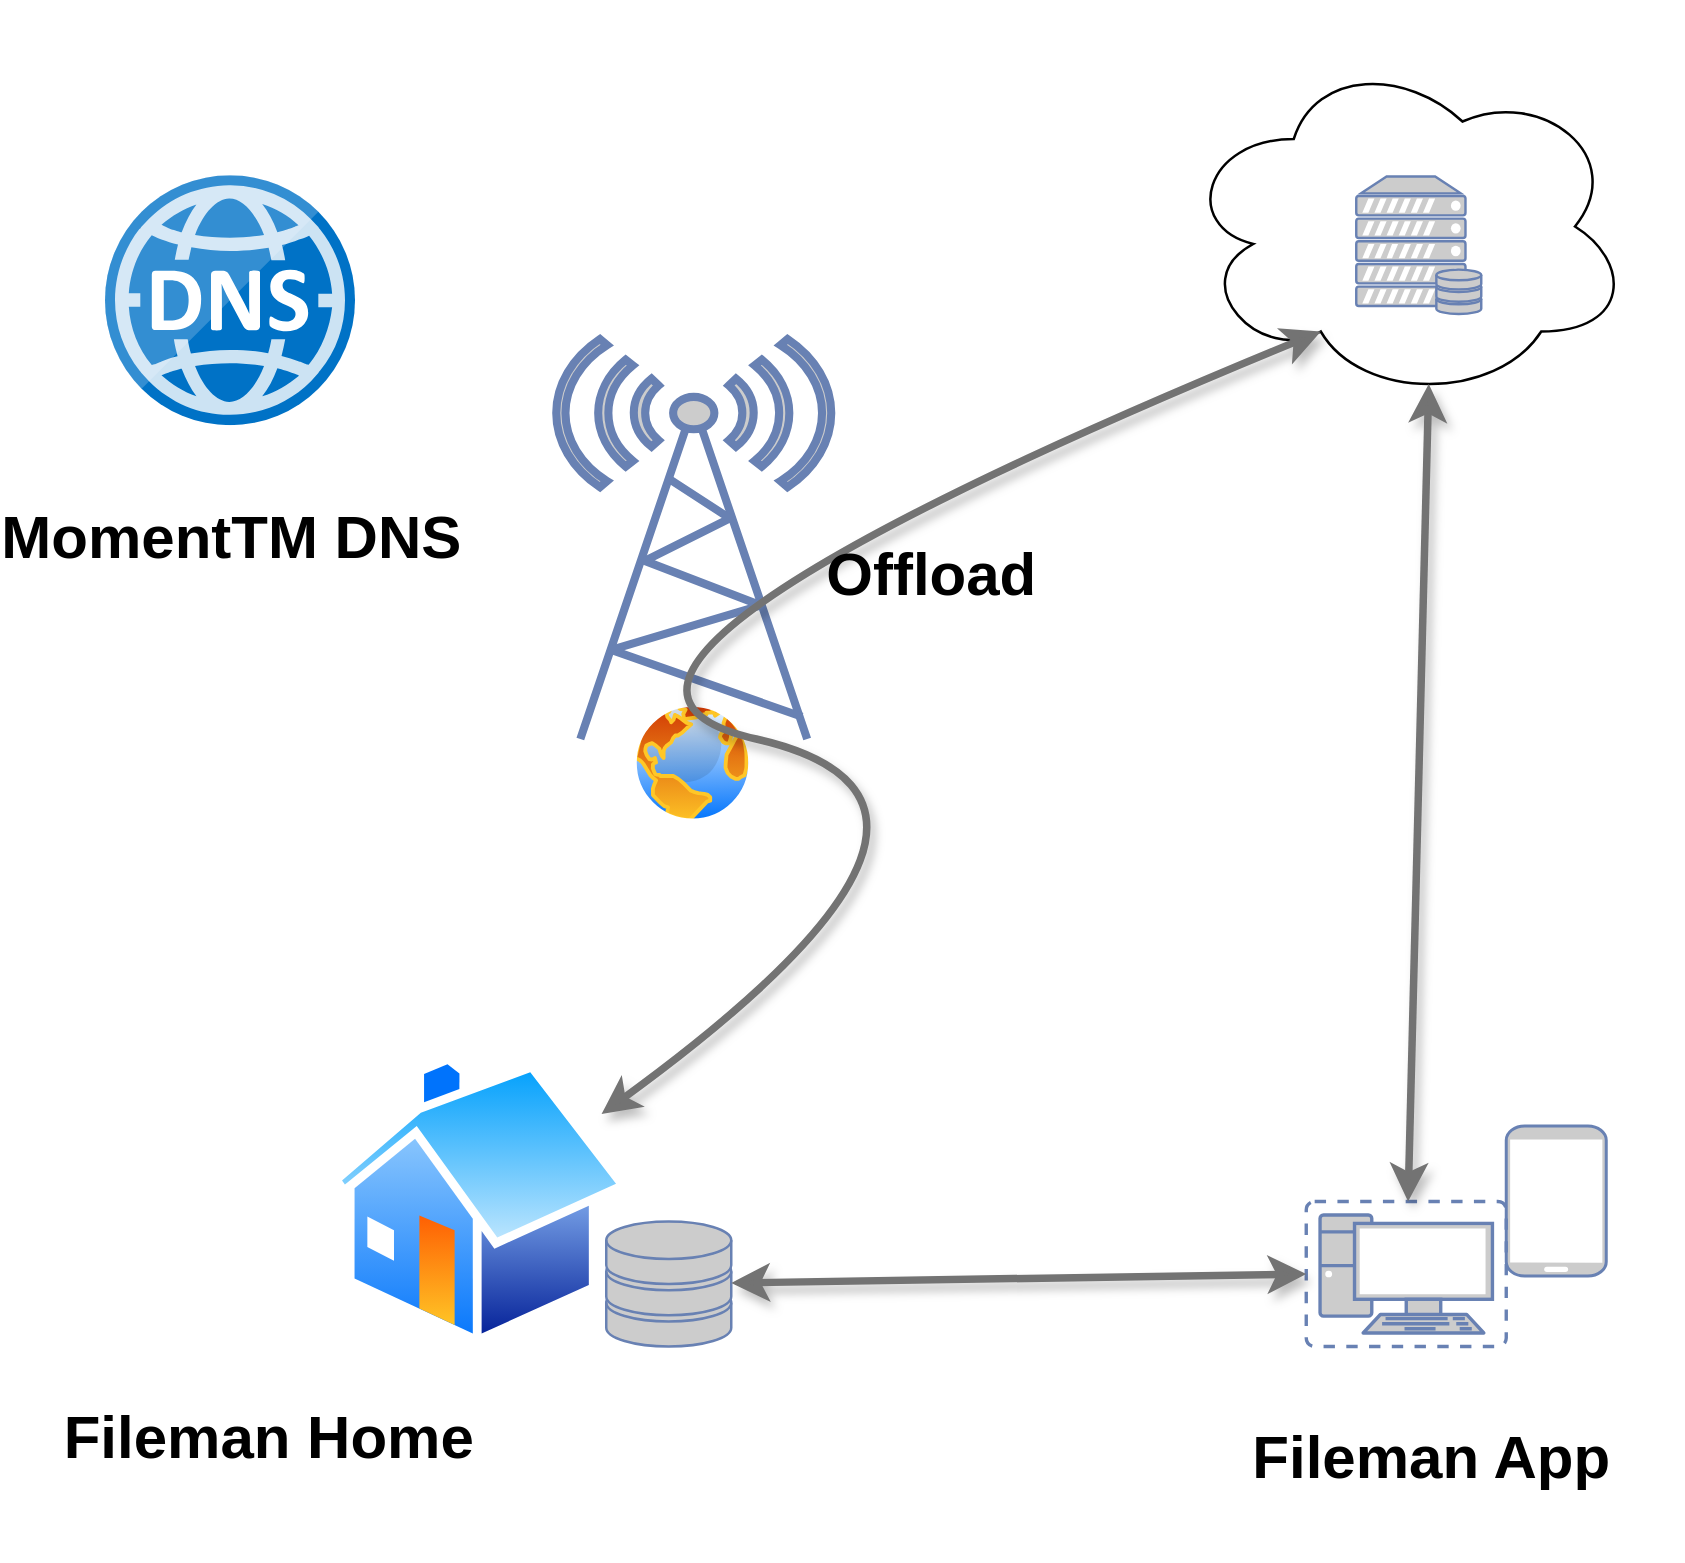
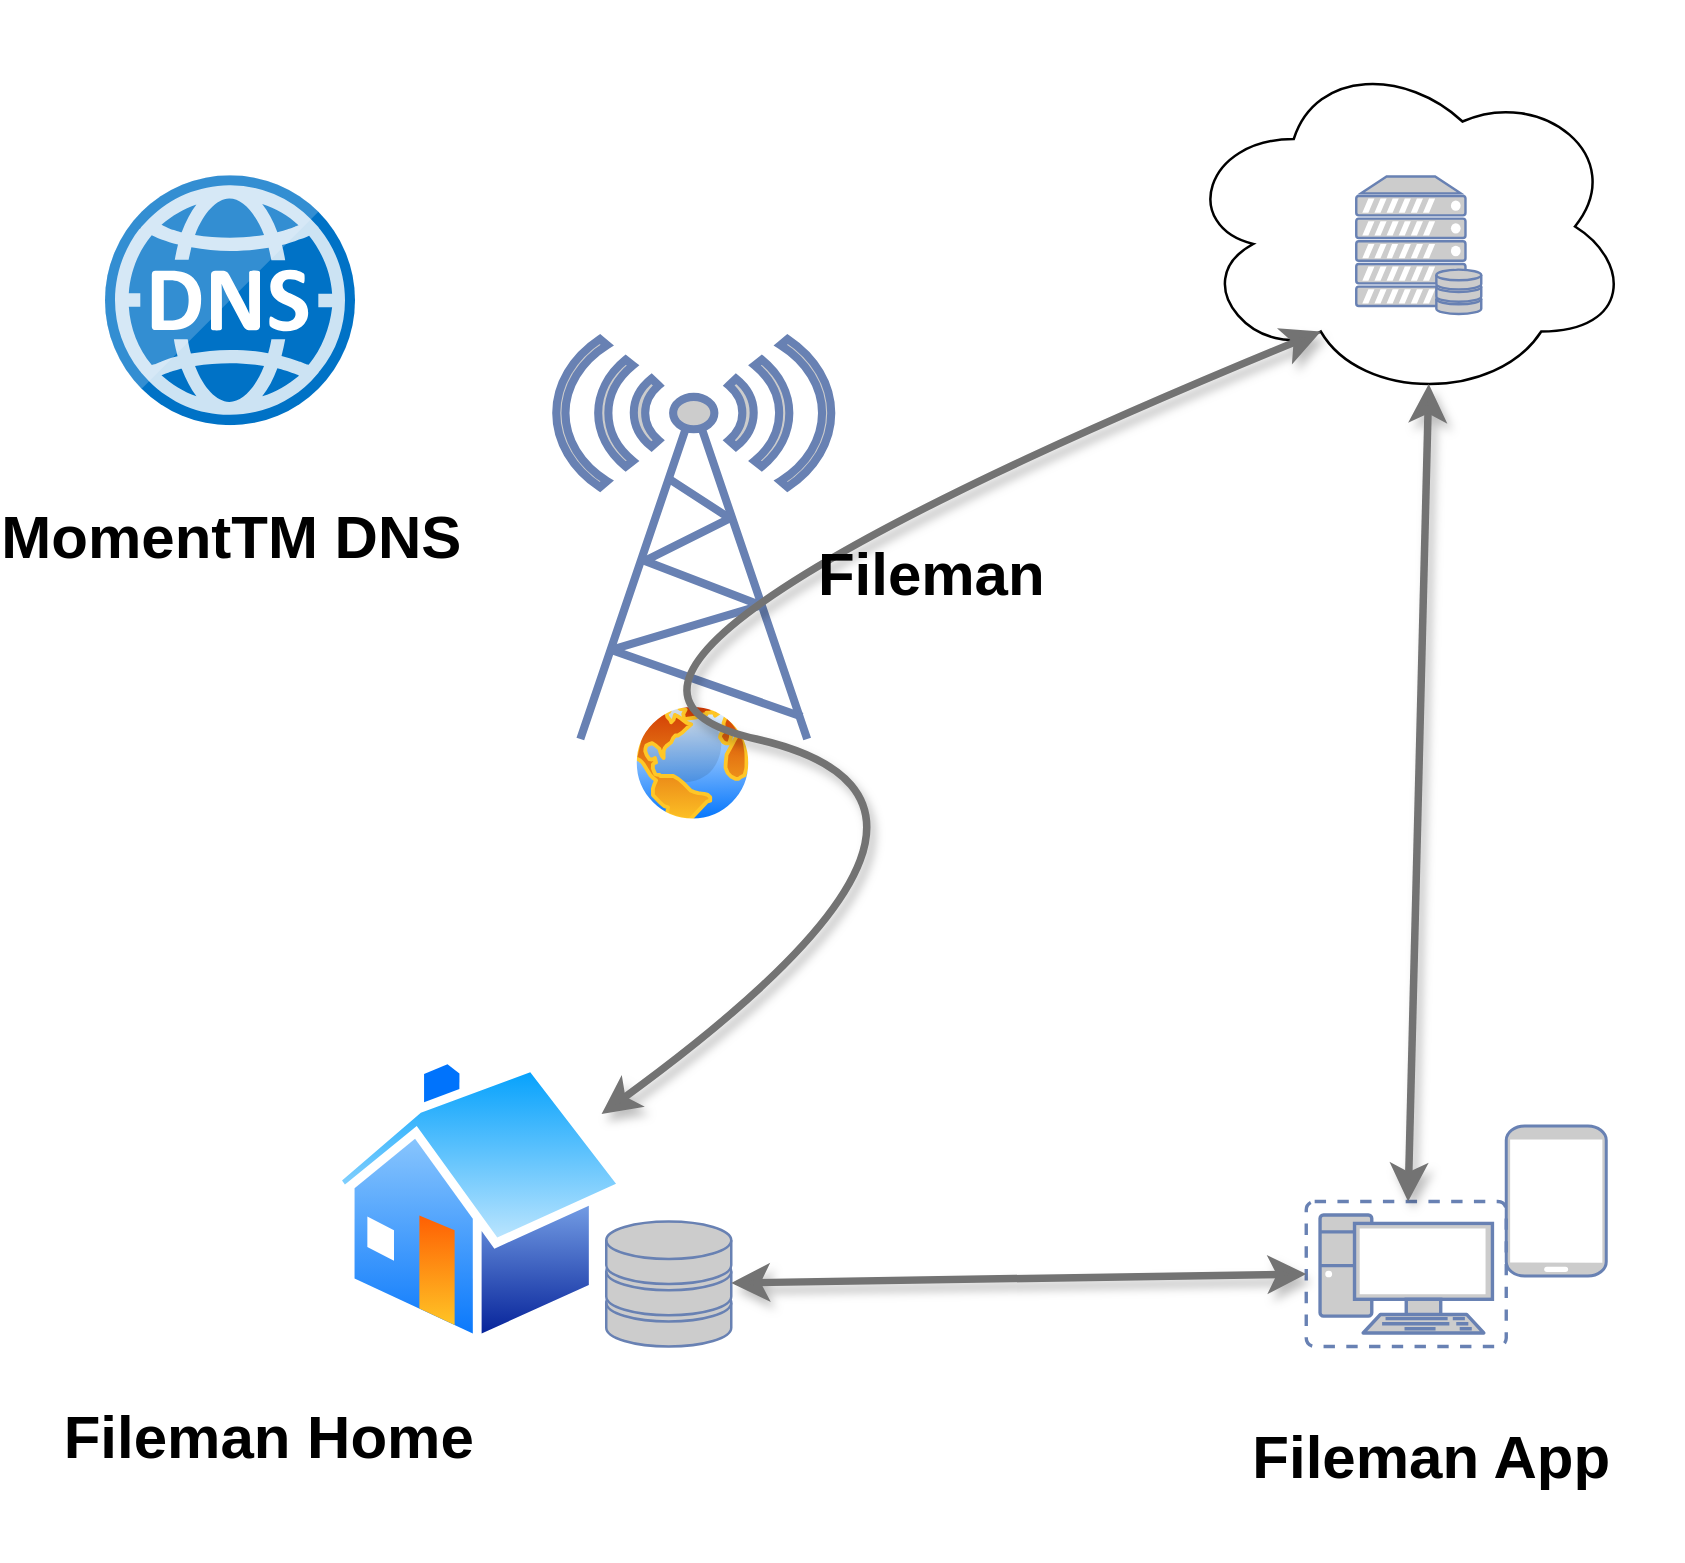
(933, 576) -> (933, 576)
